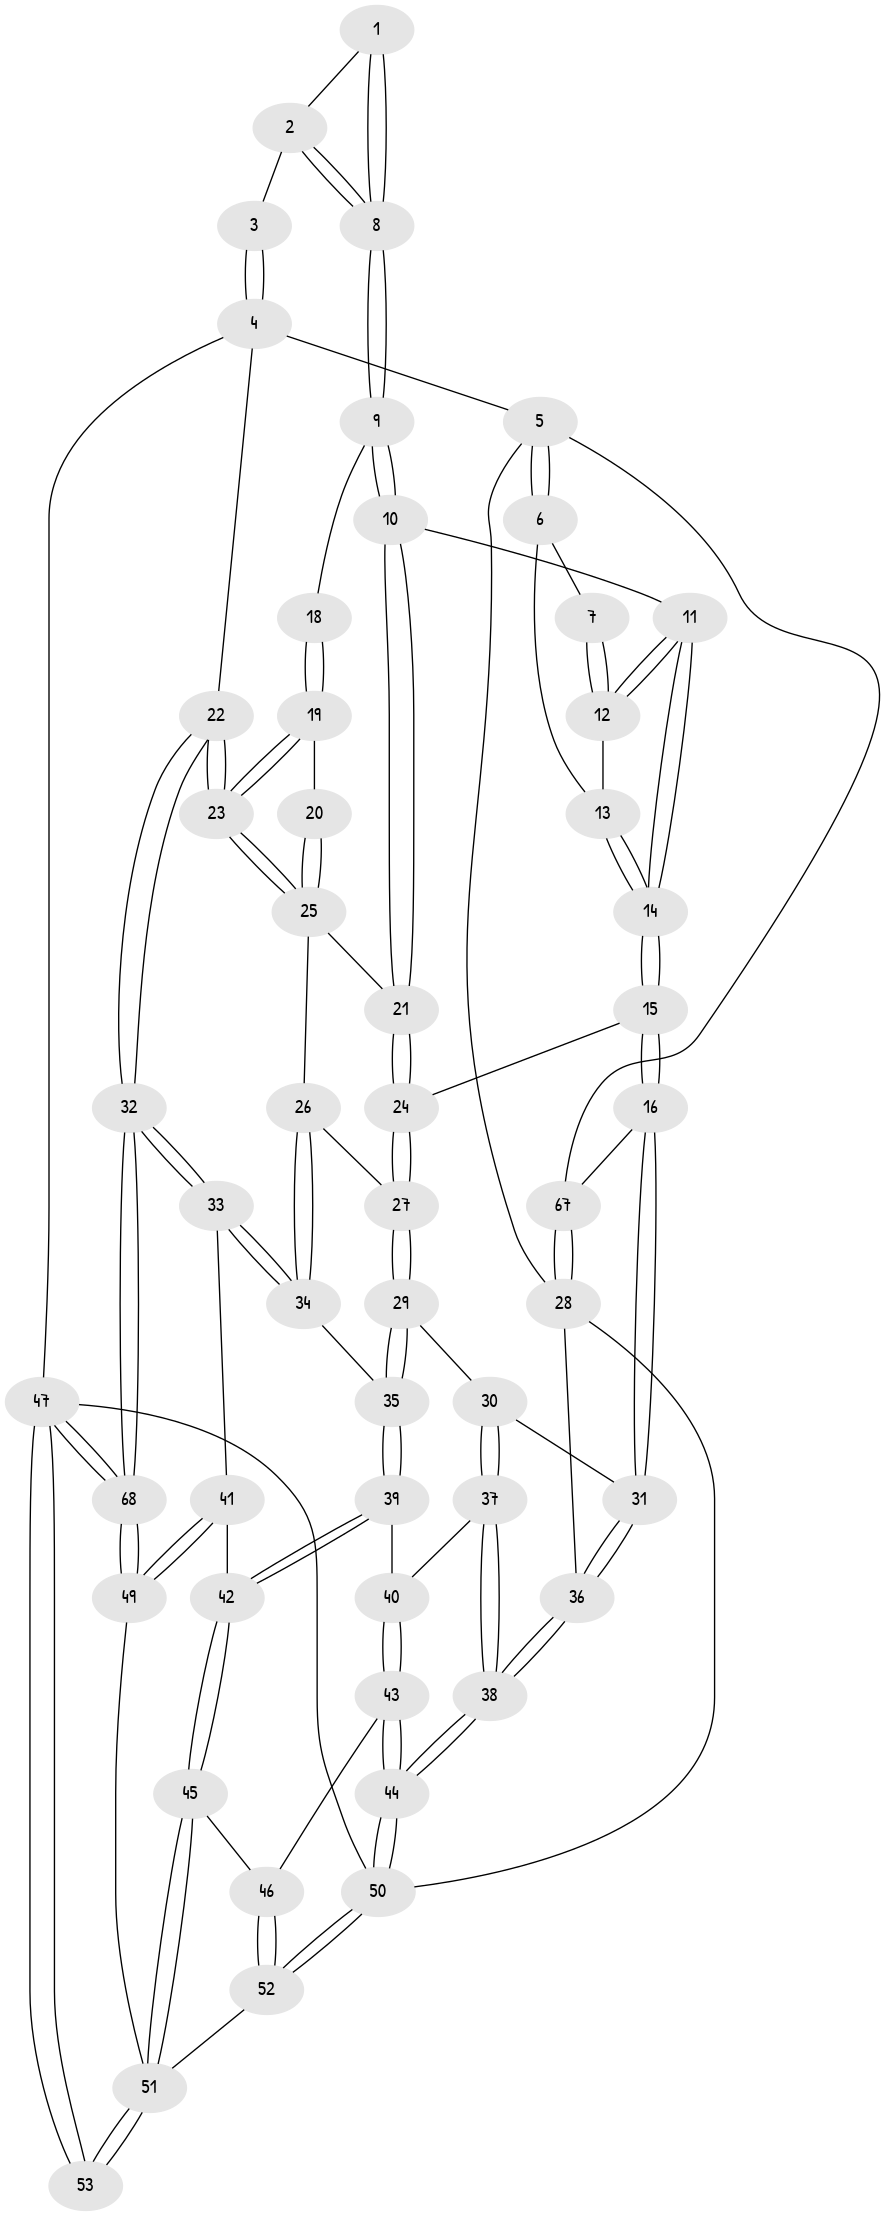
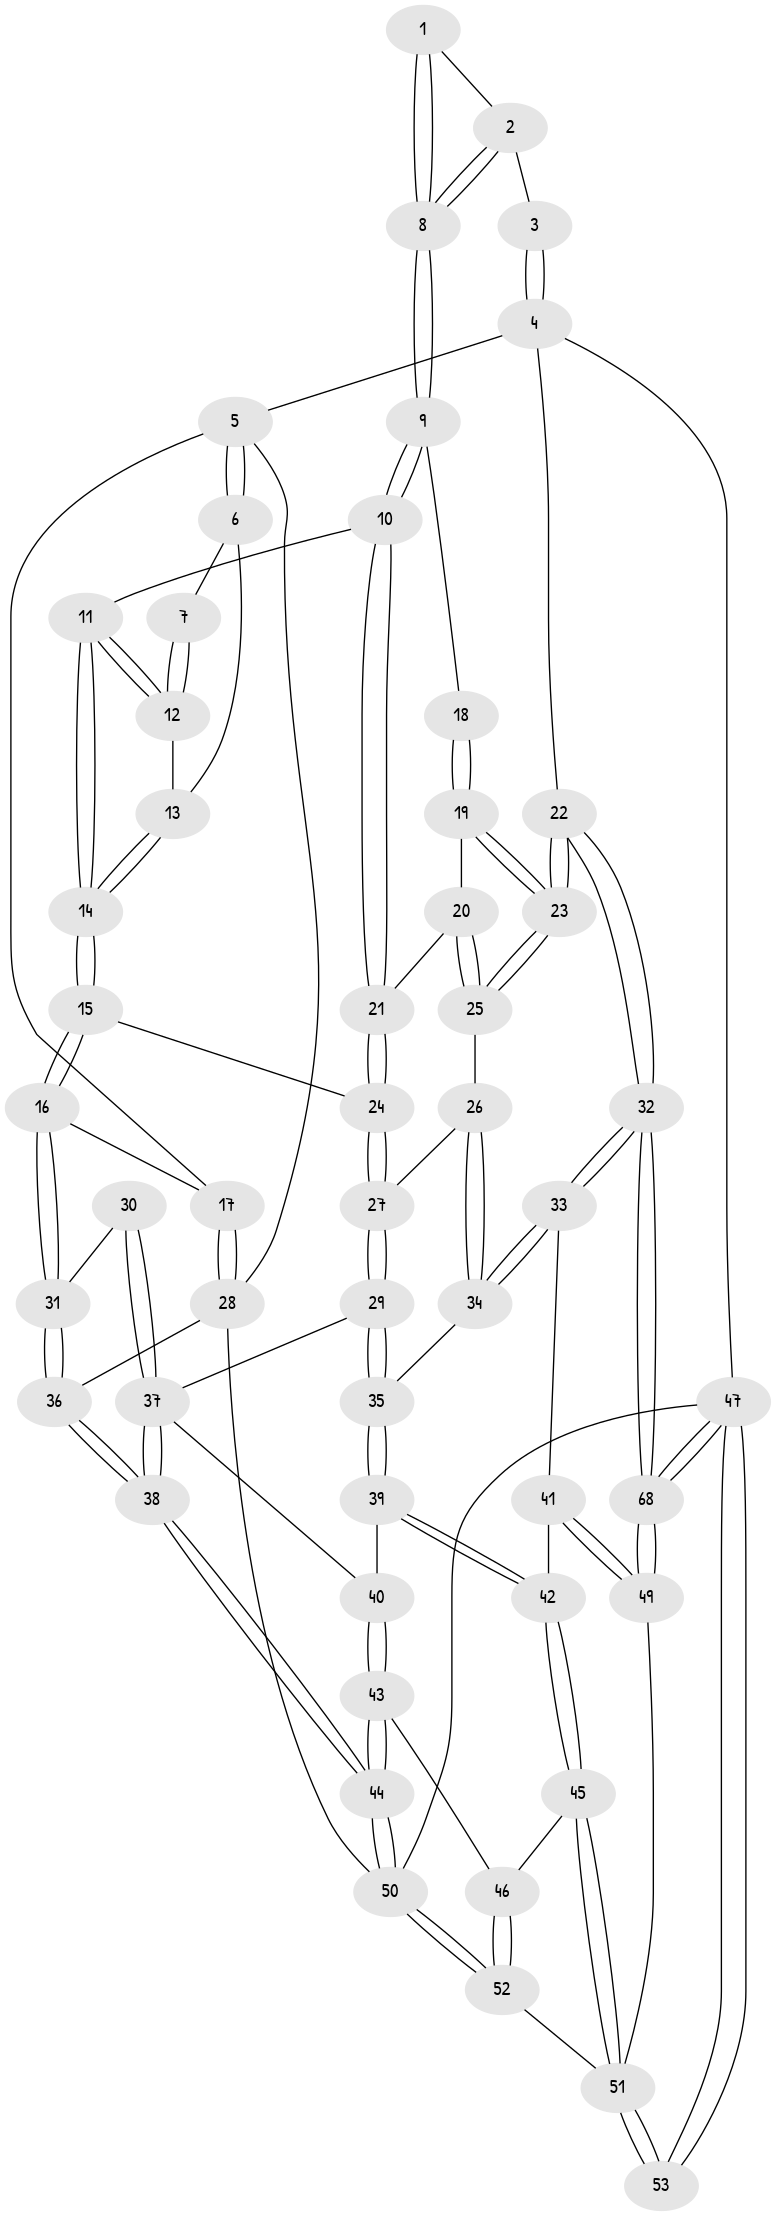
(355, 961) -> (419, 961)
(564, 1206) -> (227, 1206)
(446, 1353) -> (265, 1353)
